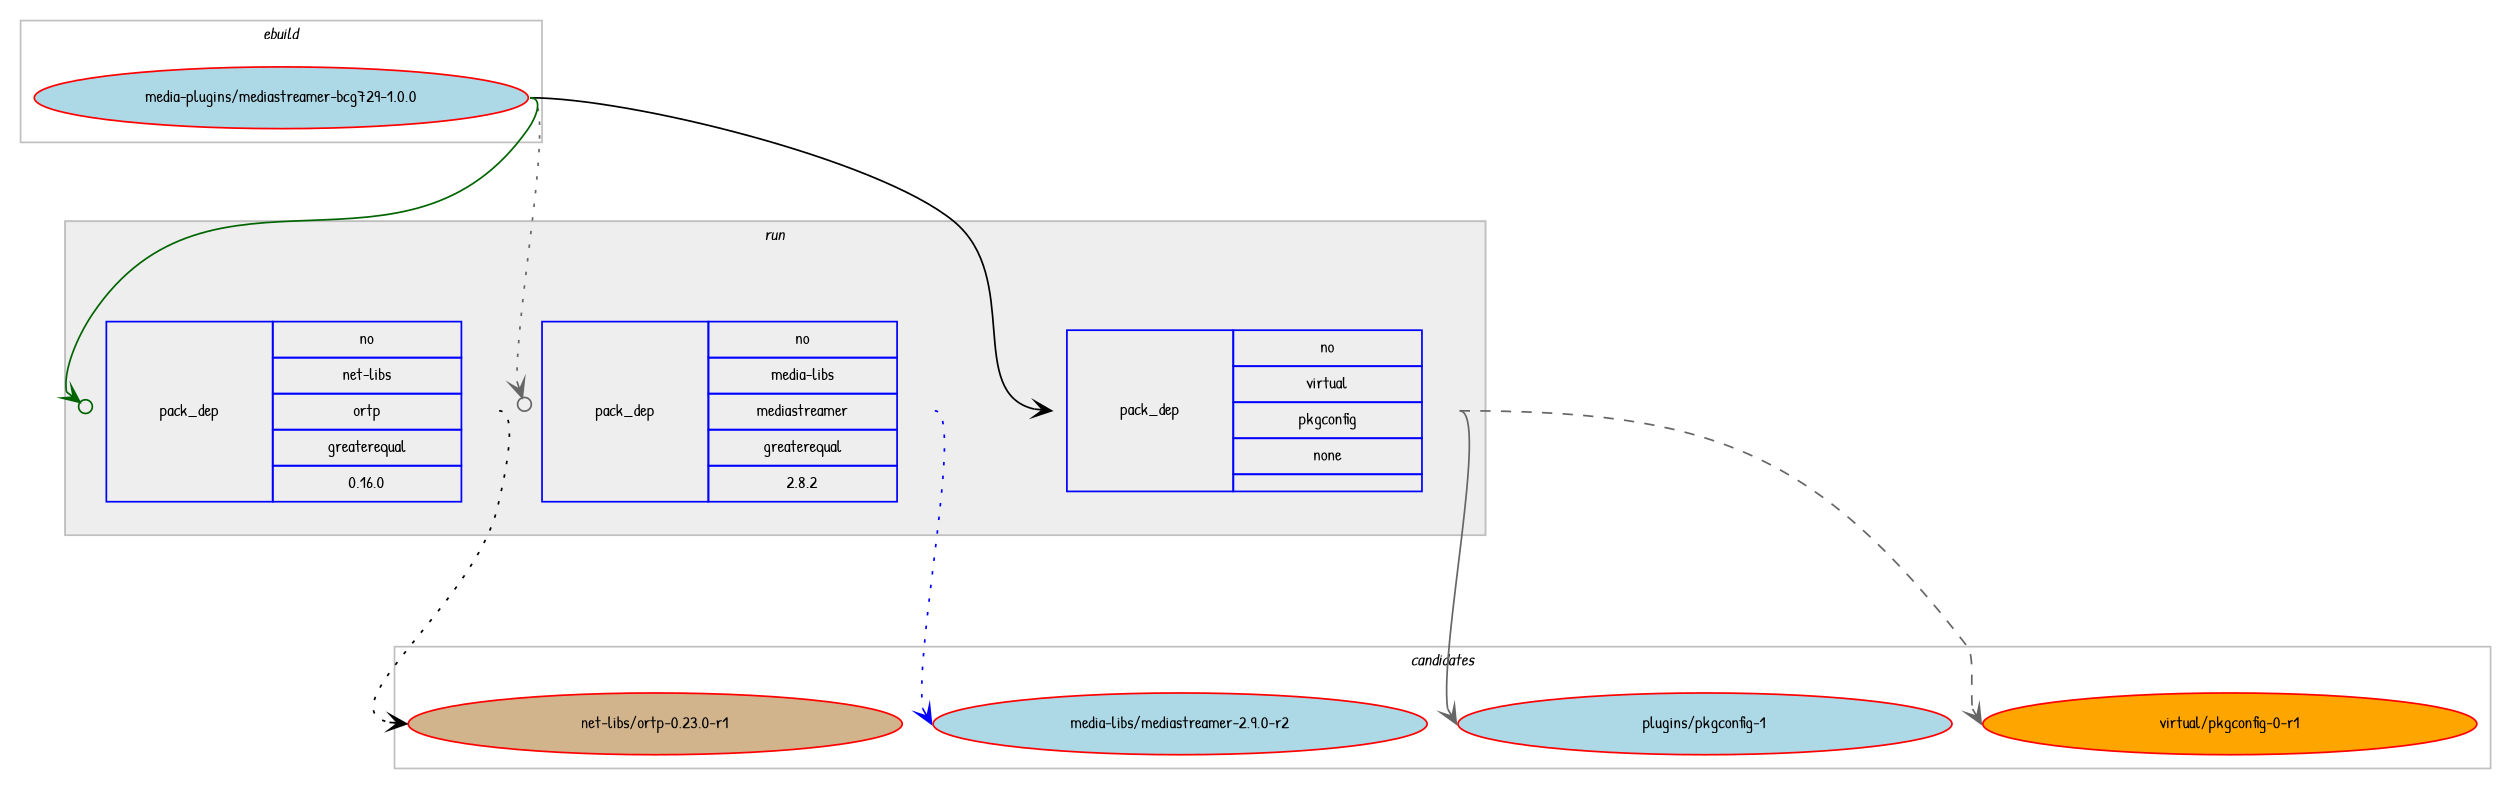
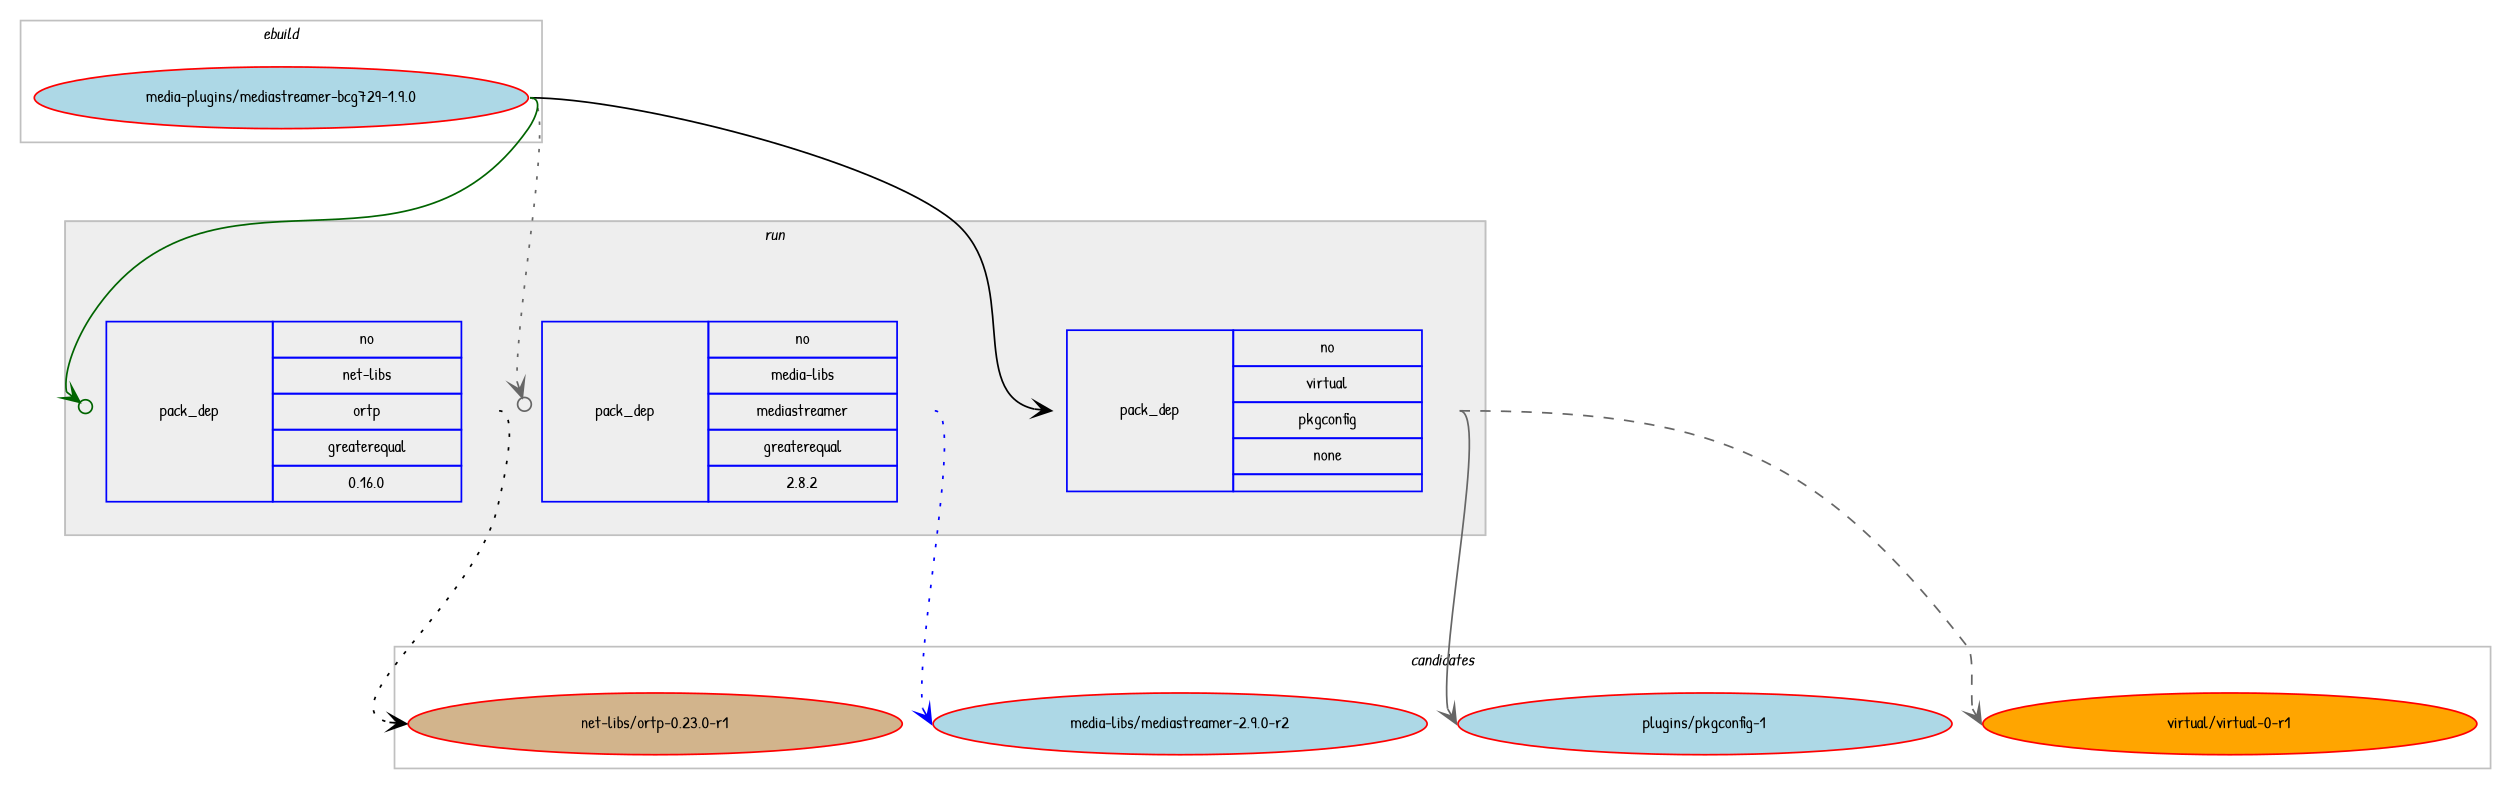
(281, 98) -> (281, 98)
(2230, 724) -> (2230, 724)
